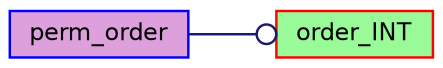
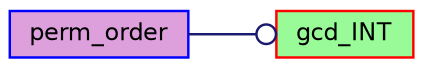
(355, 34) -> (345, 34)
